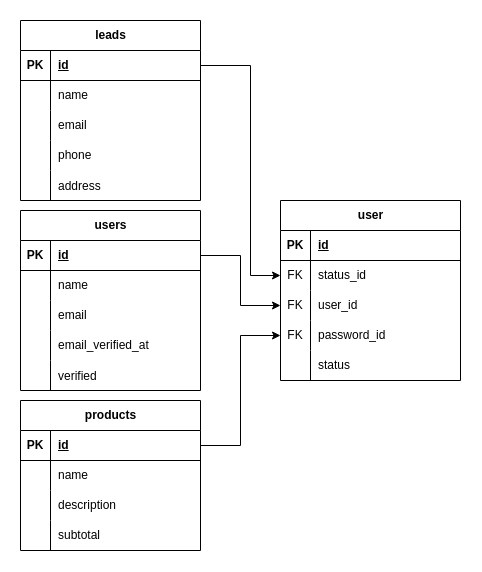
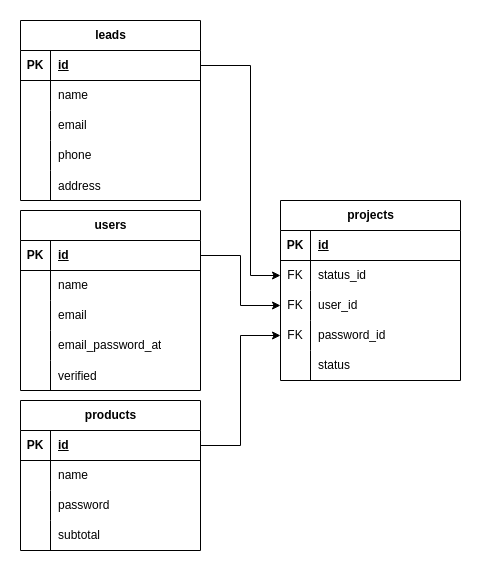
(371, 216) -> (371, 216)
(109, 346) -> (113, 346)
(92, 506) -> (85, 506)
